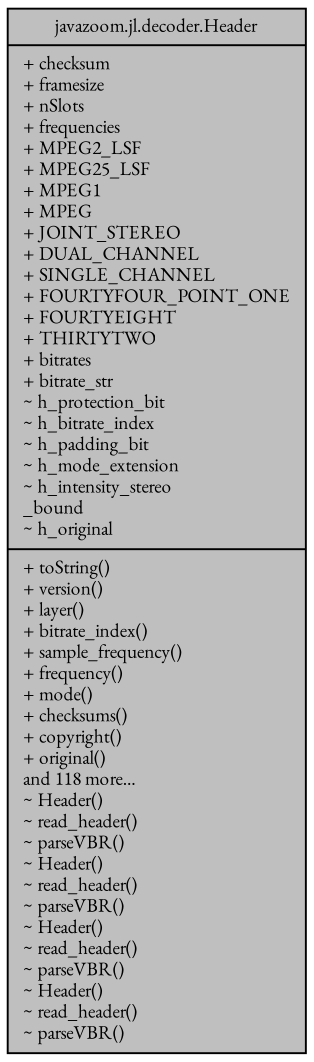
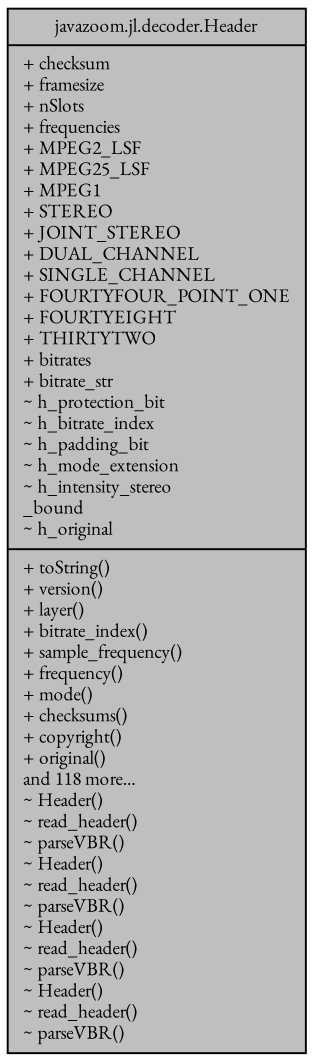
(59, 212) -> (68, 212)
